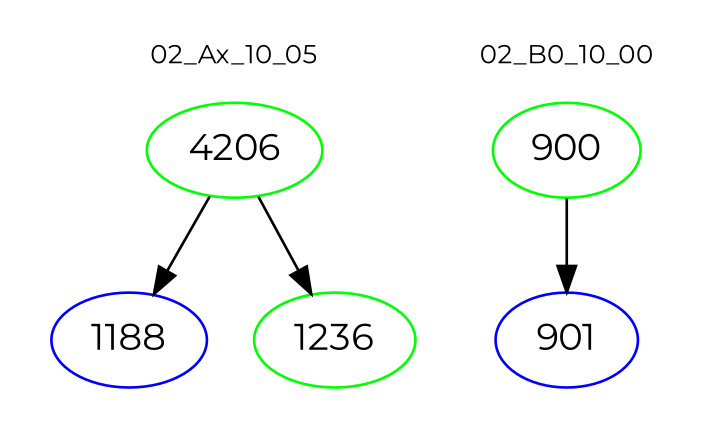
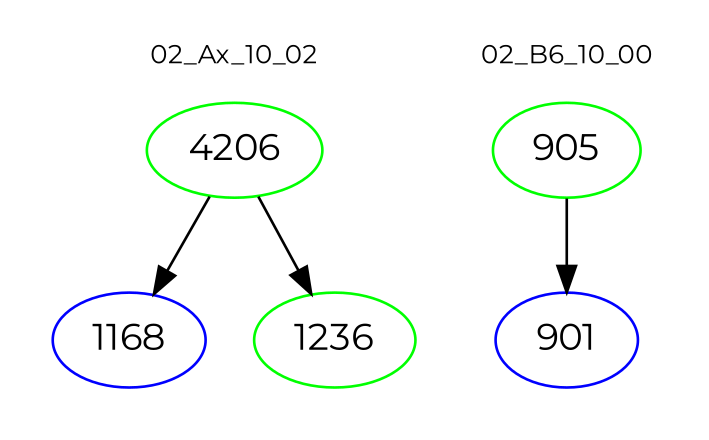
(235, 57) -> (235, 57)
(568, 57) -> (568, 57)
(567, 150) -> (567, 150)
(129, 340) -> (129, 340)
